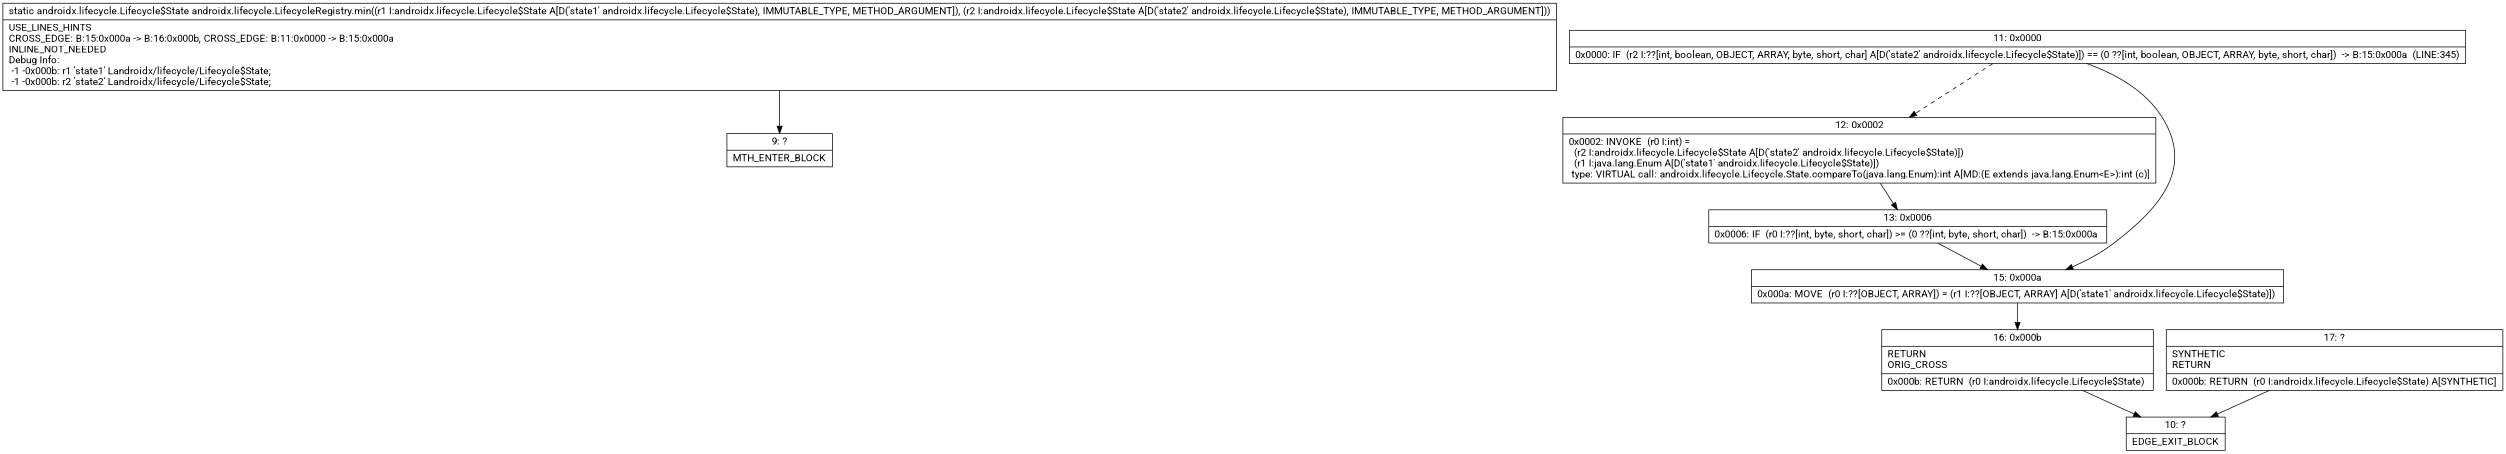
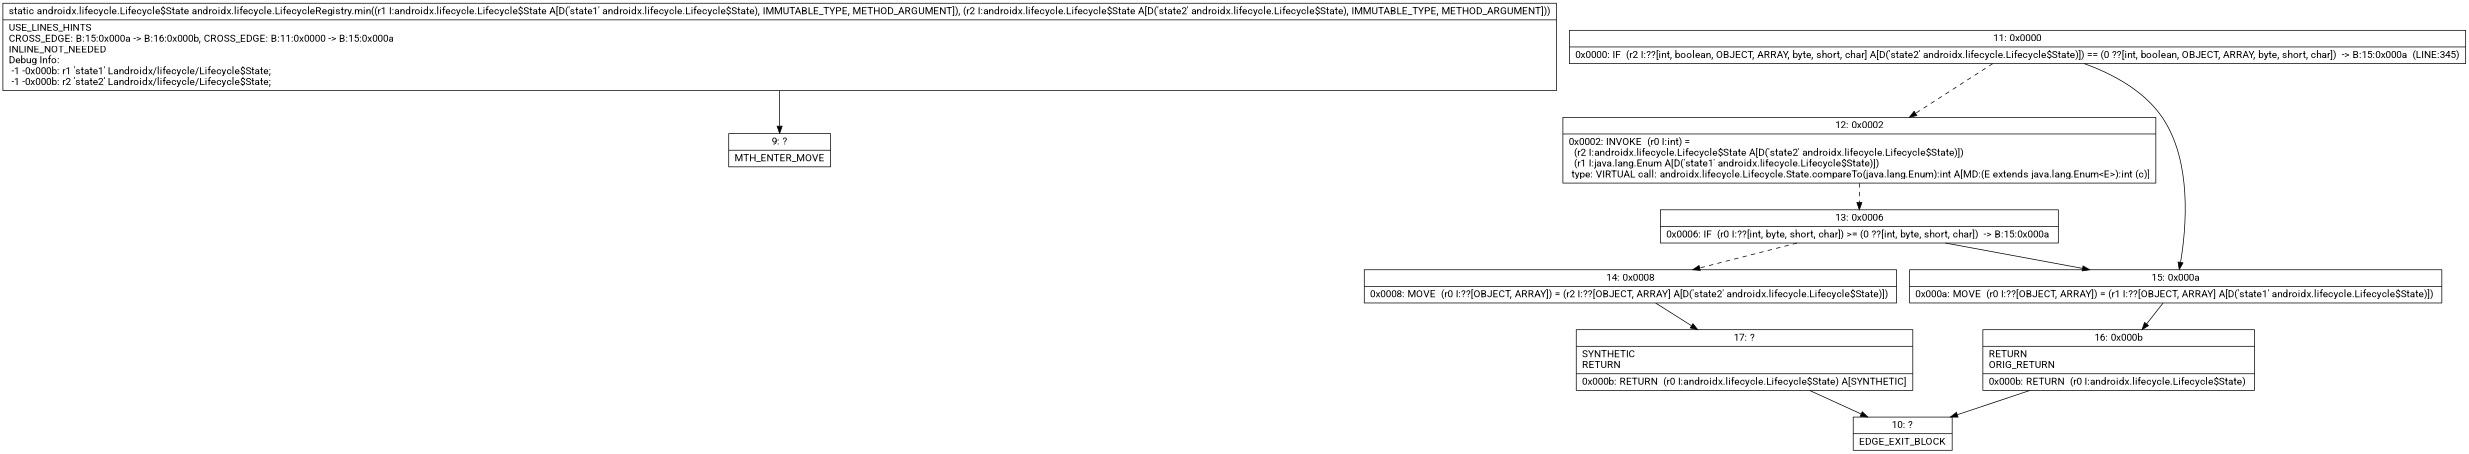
(780, 158) -> (780, 158)
(1887, 193) -> (1859, 193)
none -> (1630, 286)
(1918, 365) -> (2022, 365)
